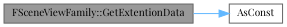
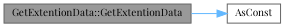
(99, 14) -> (98, 14)
